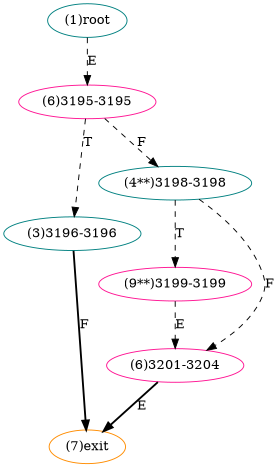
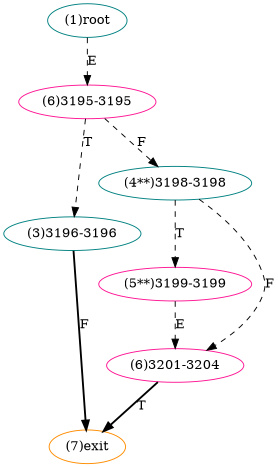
(175, 284) -> (175, 284)
(142, 406) -> (142, 406)
